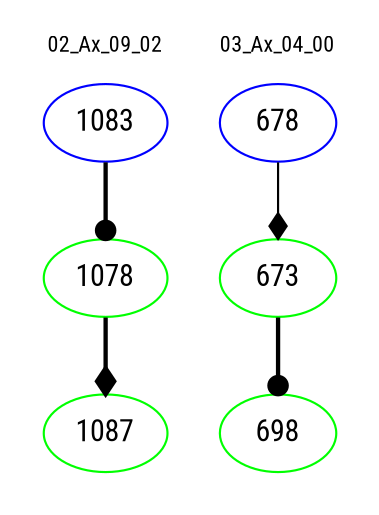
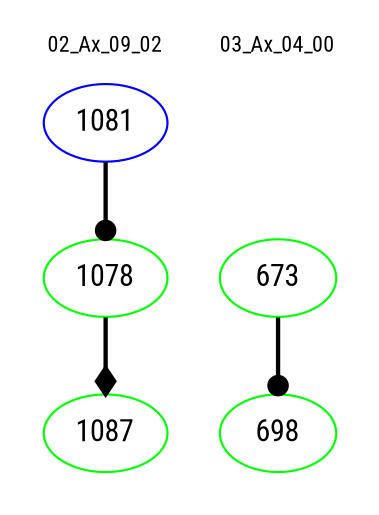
(106, 123) -> (106, 123)
(278, 123) -> none
